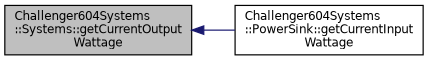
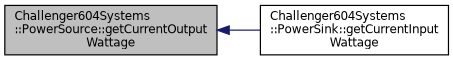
(98, 30) -> (111, 30)
